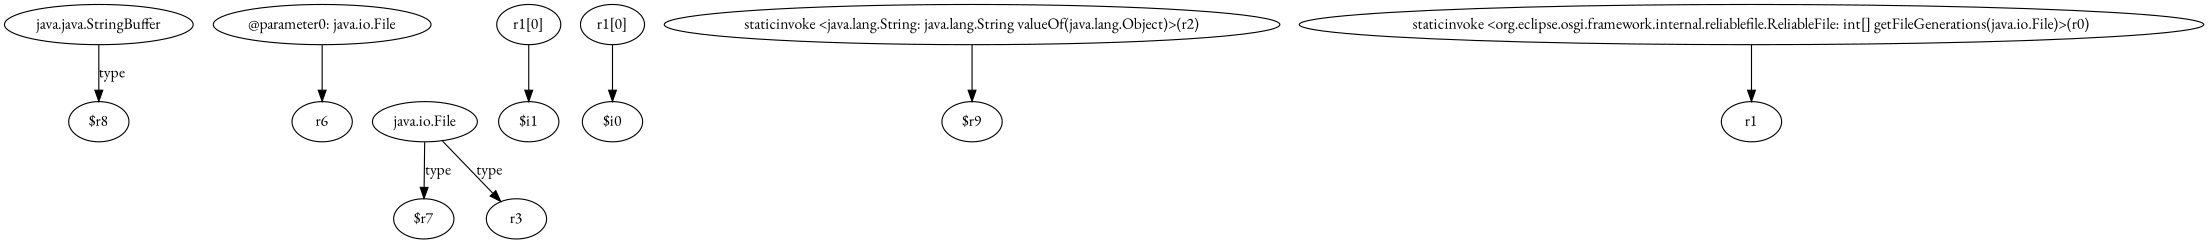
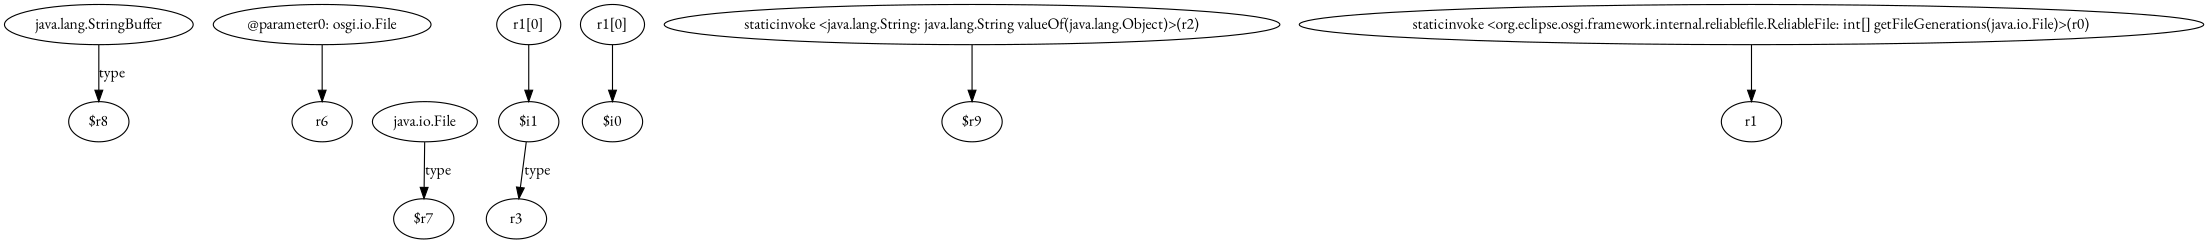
(99, 25) -> (99, 25)
(322, 25) -> (322, 25)
(468, 167) -> (523, 165)
